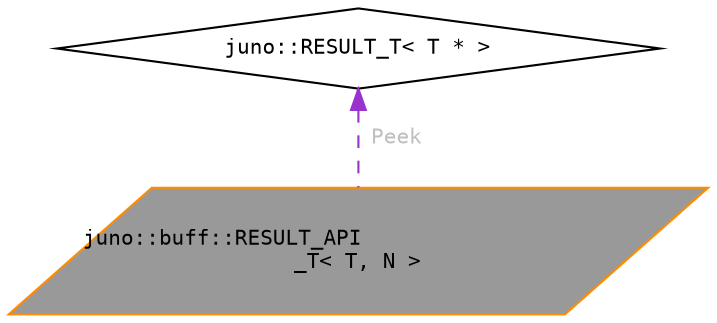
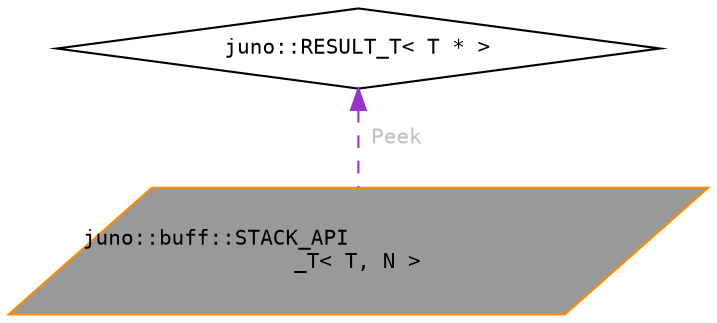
(358, 251) -> (358, 251)
